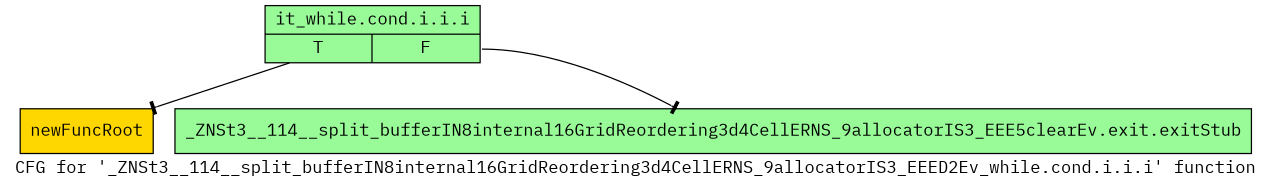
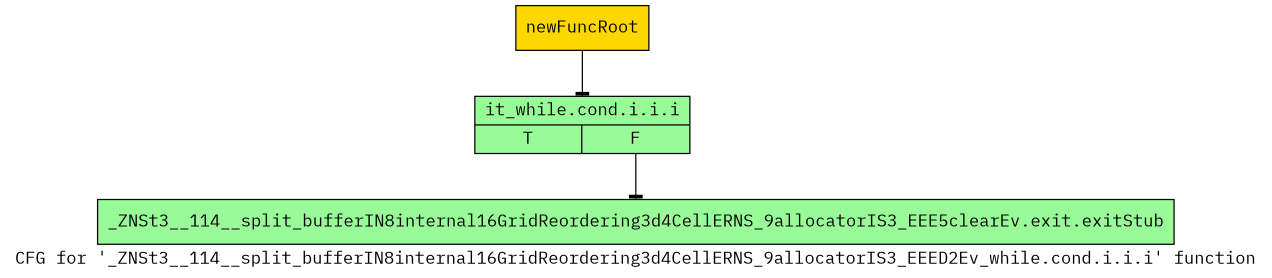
(223, 85) -> (582, 70)
